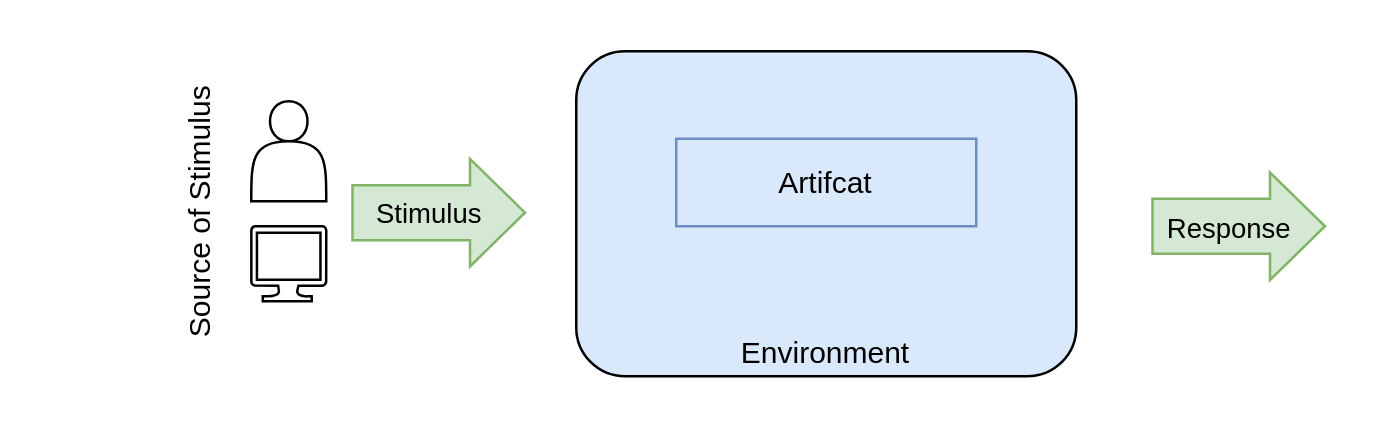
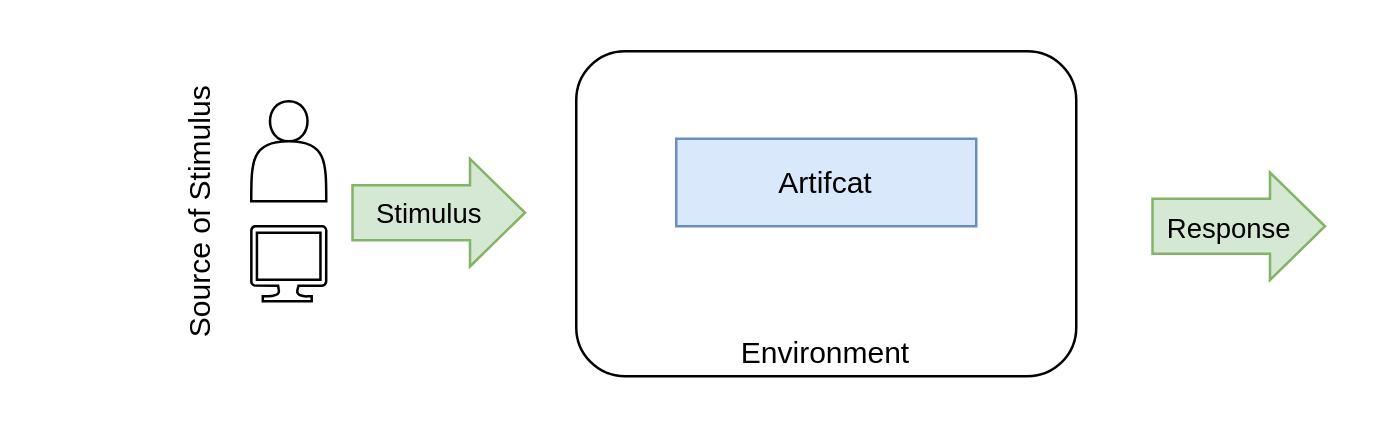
(826, 351) -> (826, 351)
